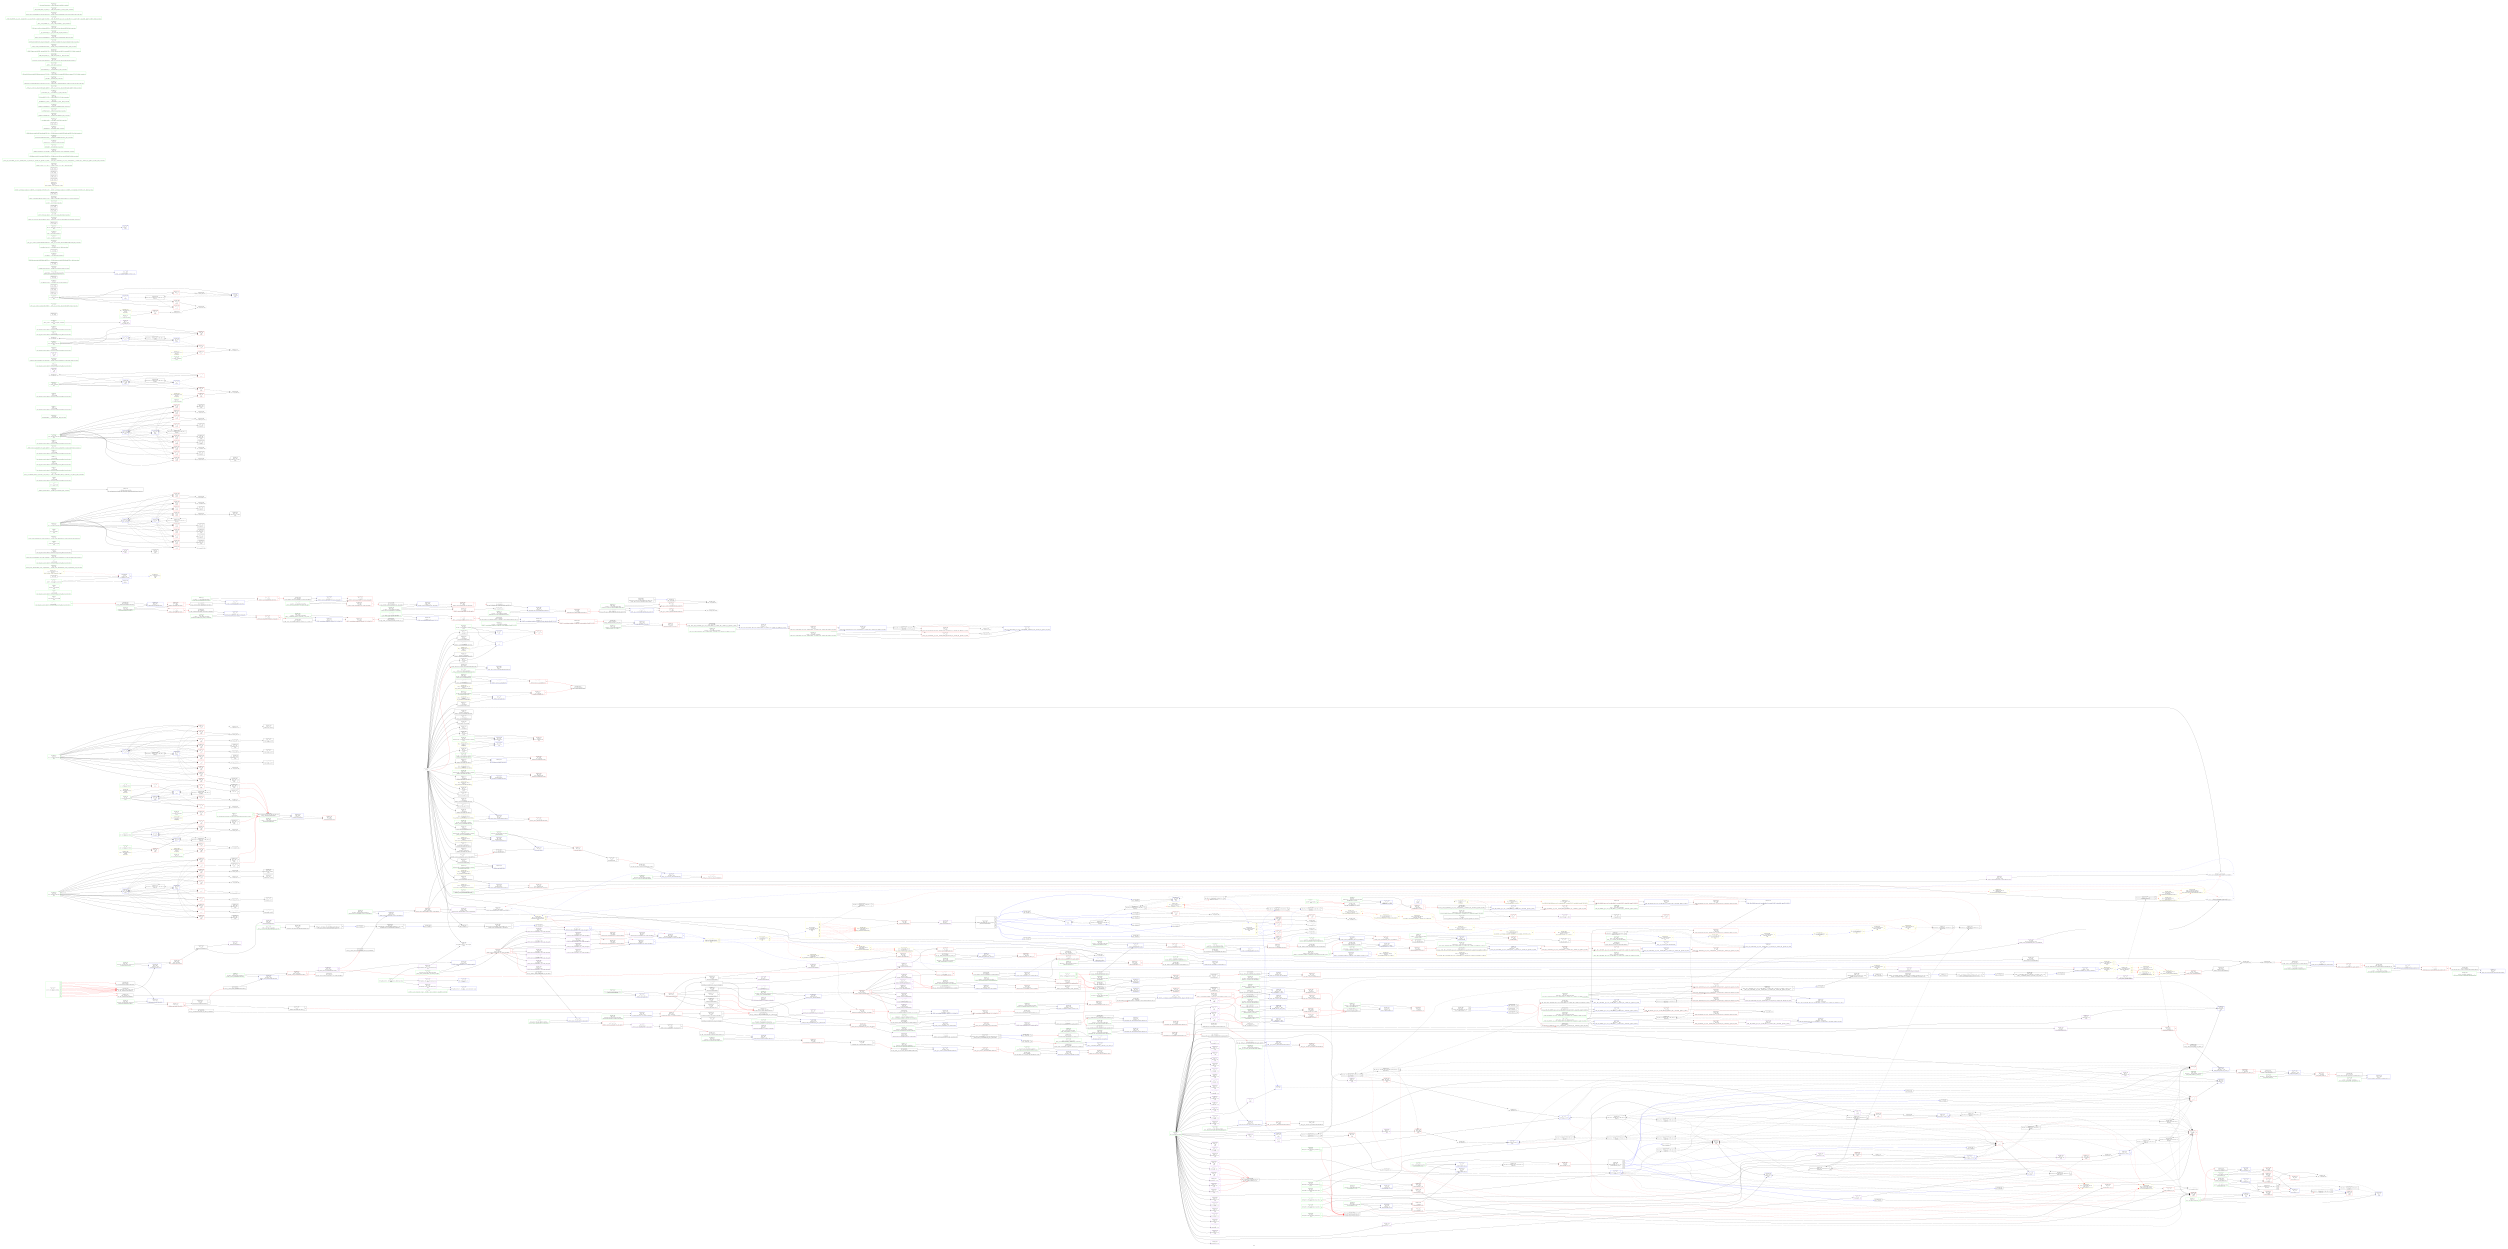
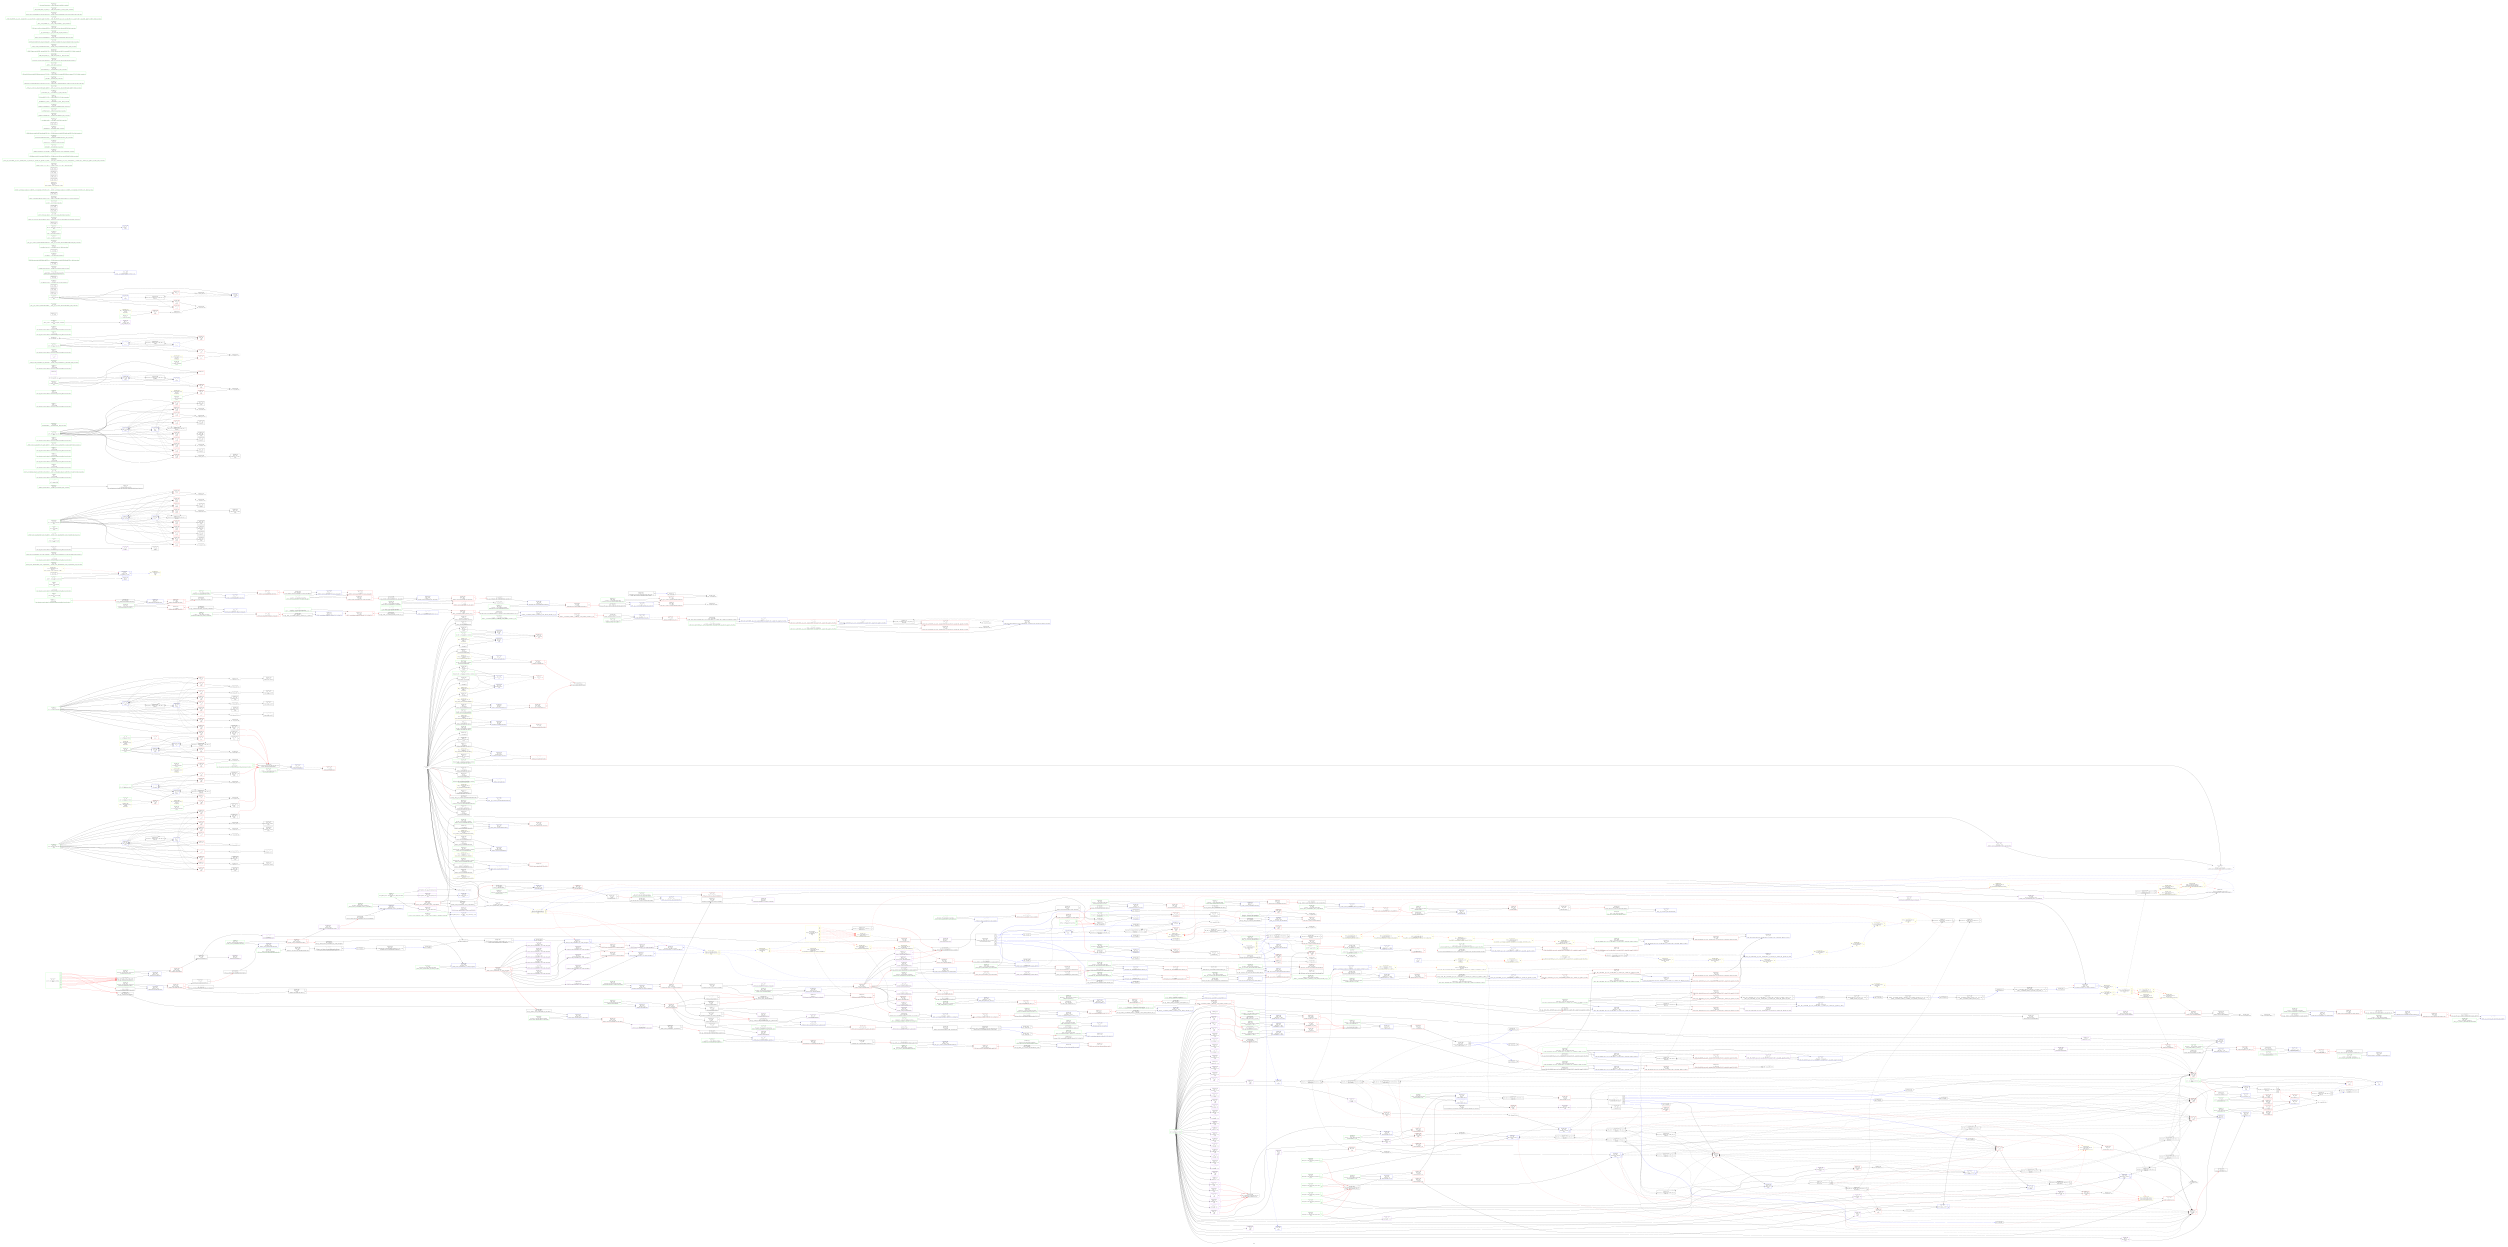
none -> (1136, 1007)
